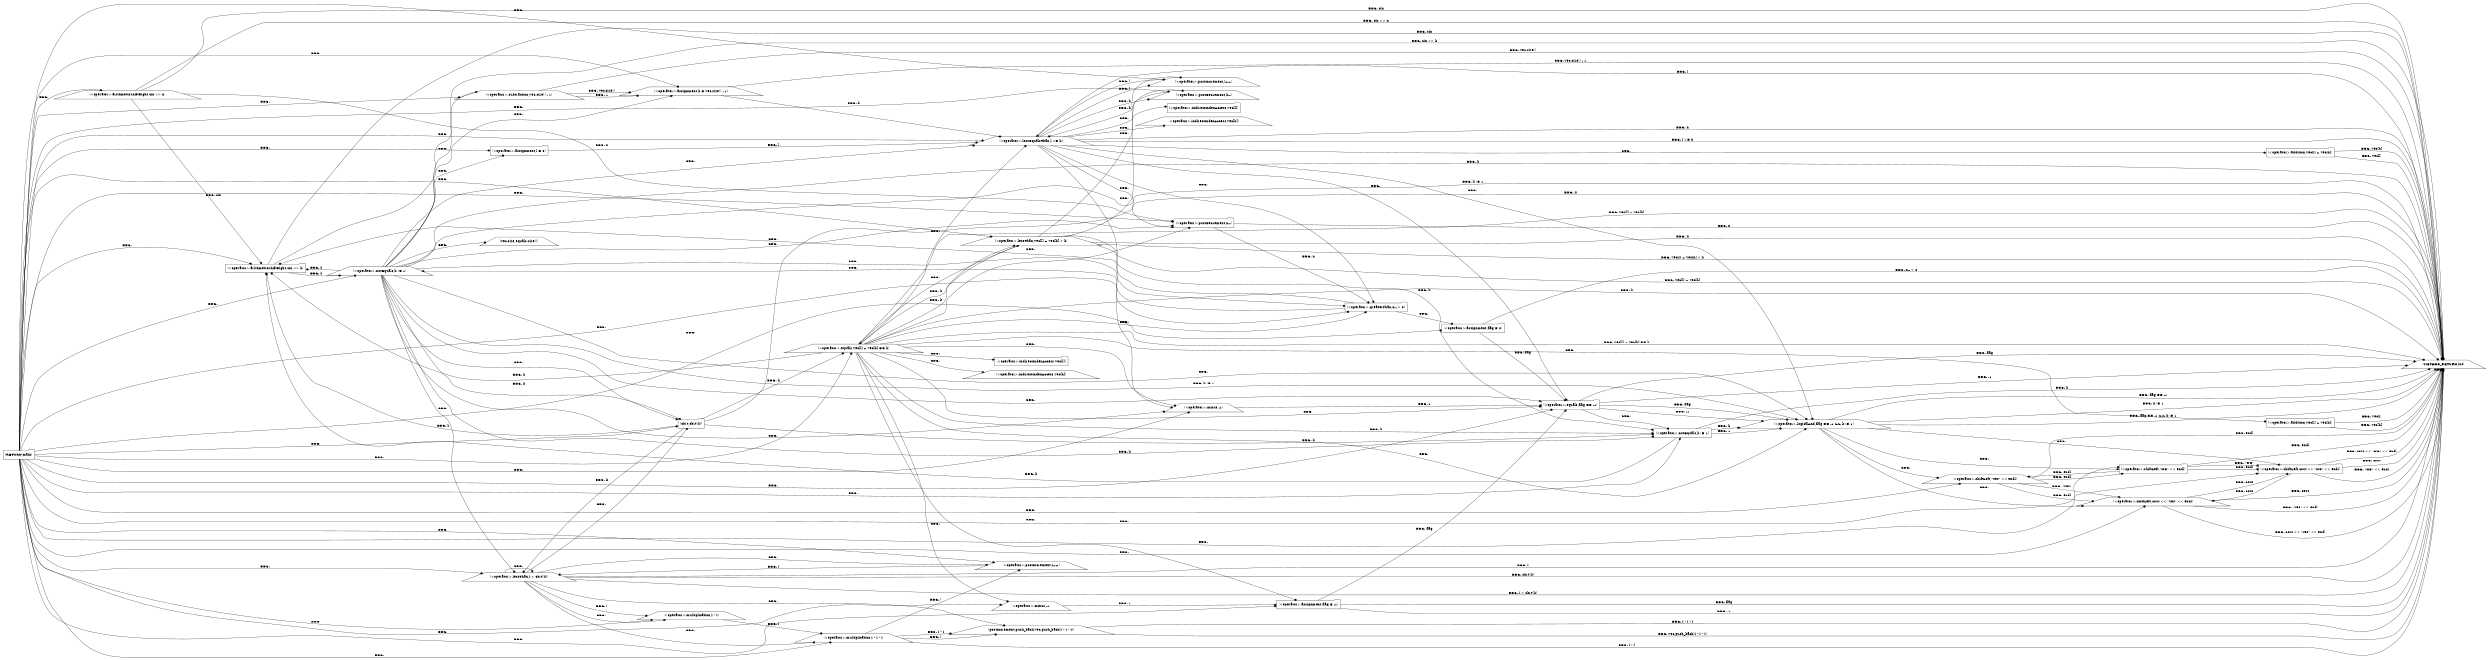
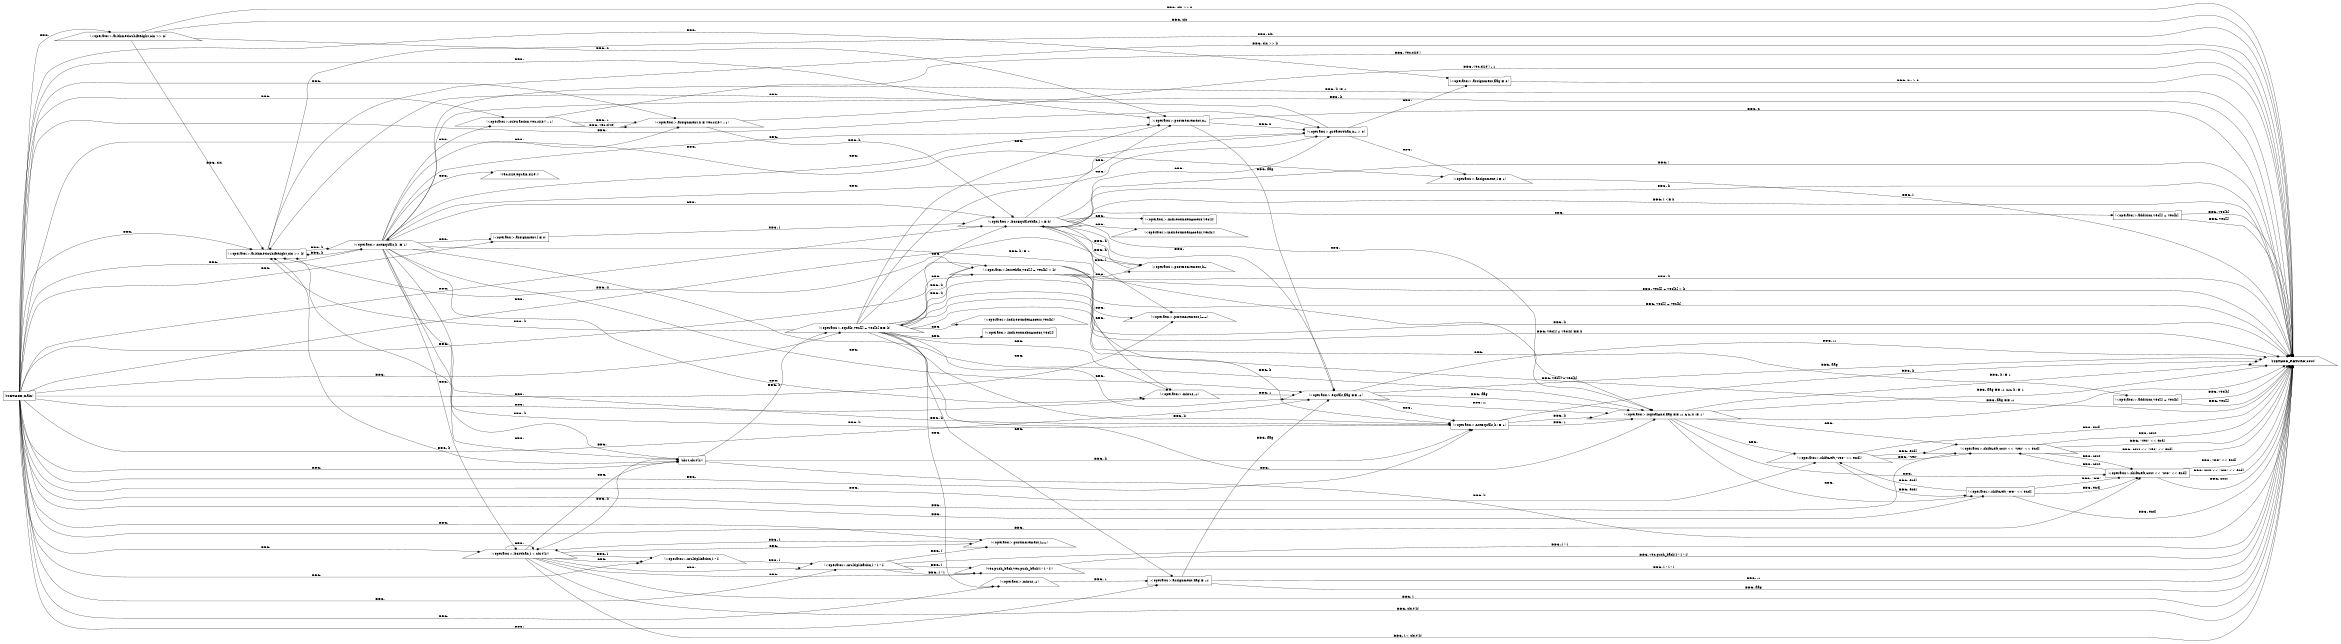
(1097, 95) -> none
none -> (1480, 179)
none -> (648, 289)
(2443, 364) -> (2293, 361)
(1523, 365) -> (1278, 244)
(1571, 405) -> (1336, 395)
(19, 455) -> (19, 396)
(1031, 630) -> (1020, 569)
